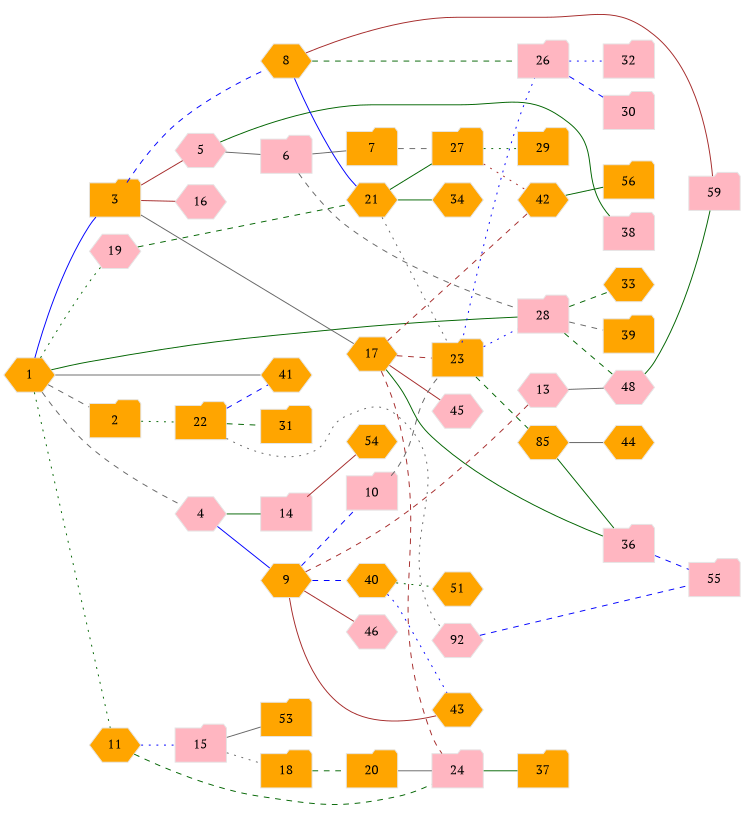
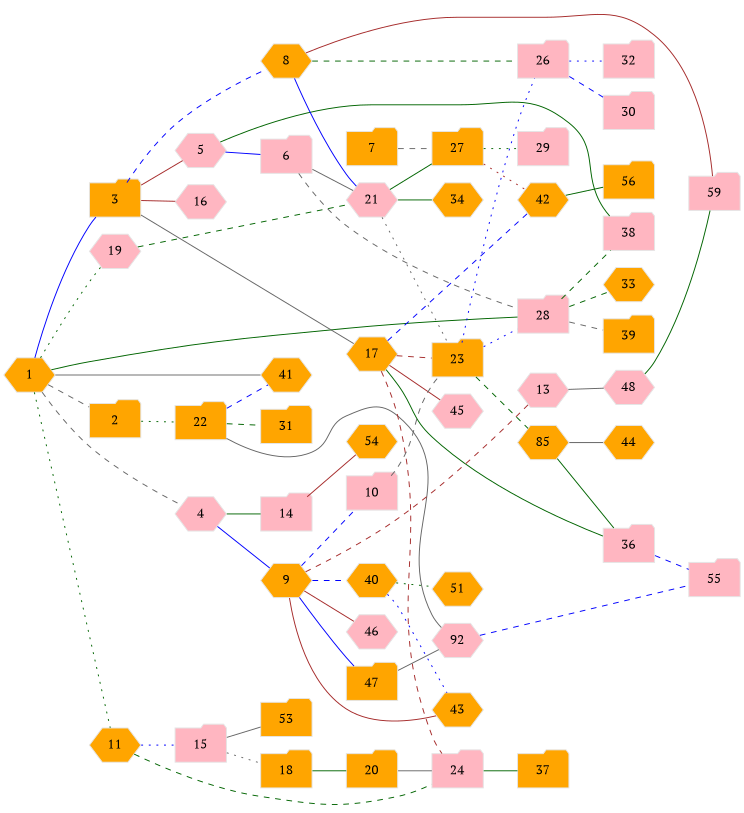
(543, 149) -> (543, 149)
(243, 153) -> (243, 153)
(325, 153) -> (333, 180)
(372, 200) -> (372, 200)
(458, 277) -> (458, 277)
(589, 354) -> (586, 275)
(408, 427) -> (408, 427)
none -> (372, 683)
(329, 771) -> (329, 771)
